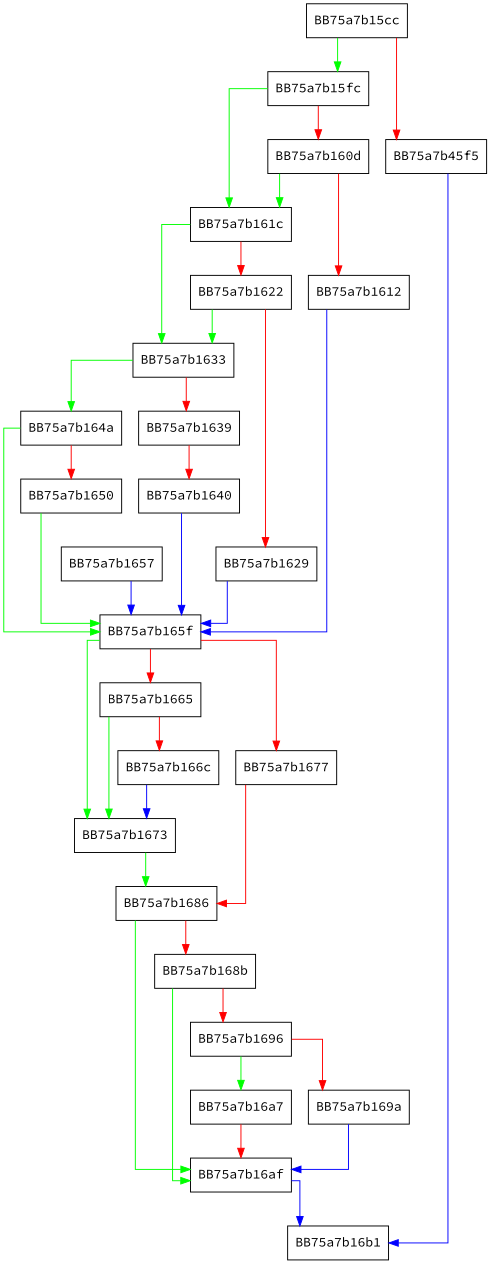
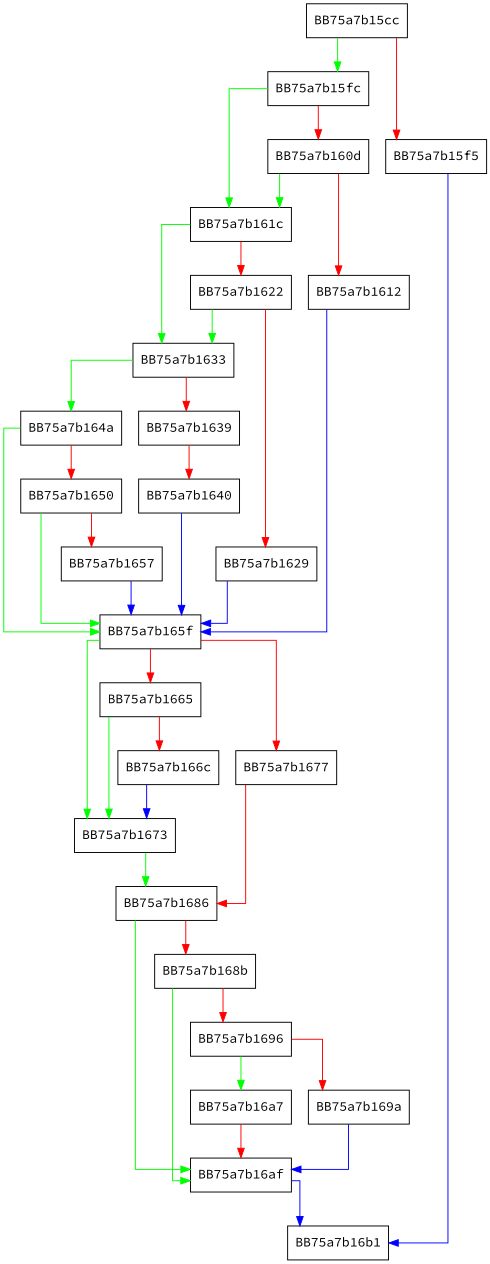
(436, 157) -> (436, 157)
none -> (91, 525)
